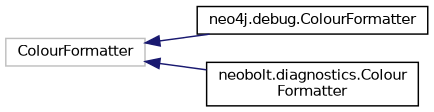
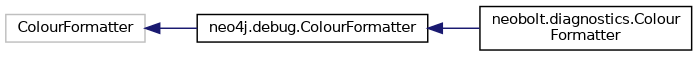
(183, 67) -> (461, 28)
